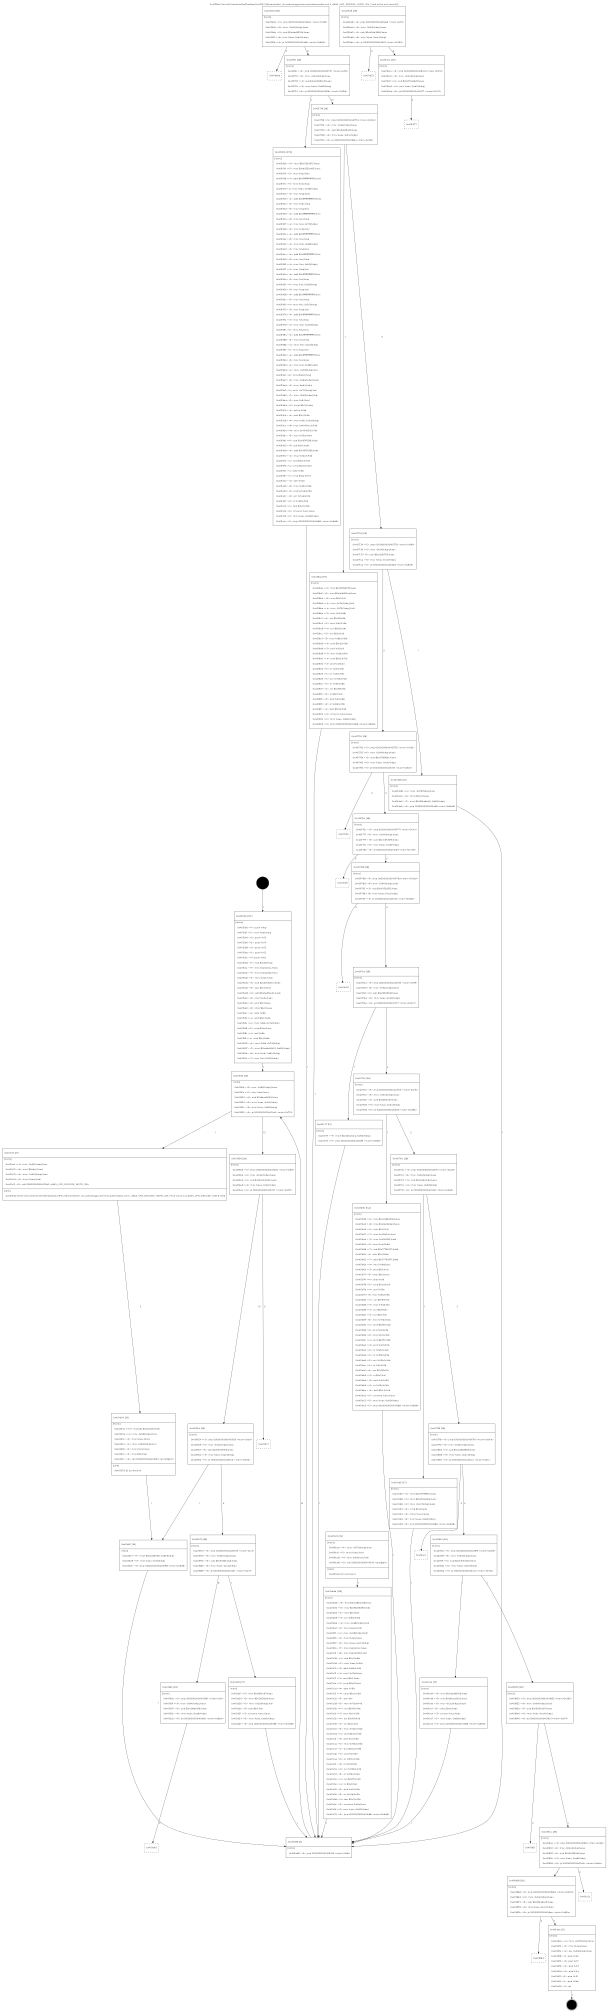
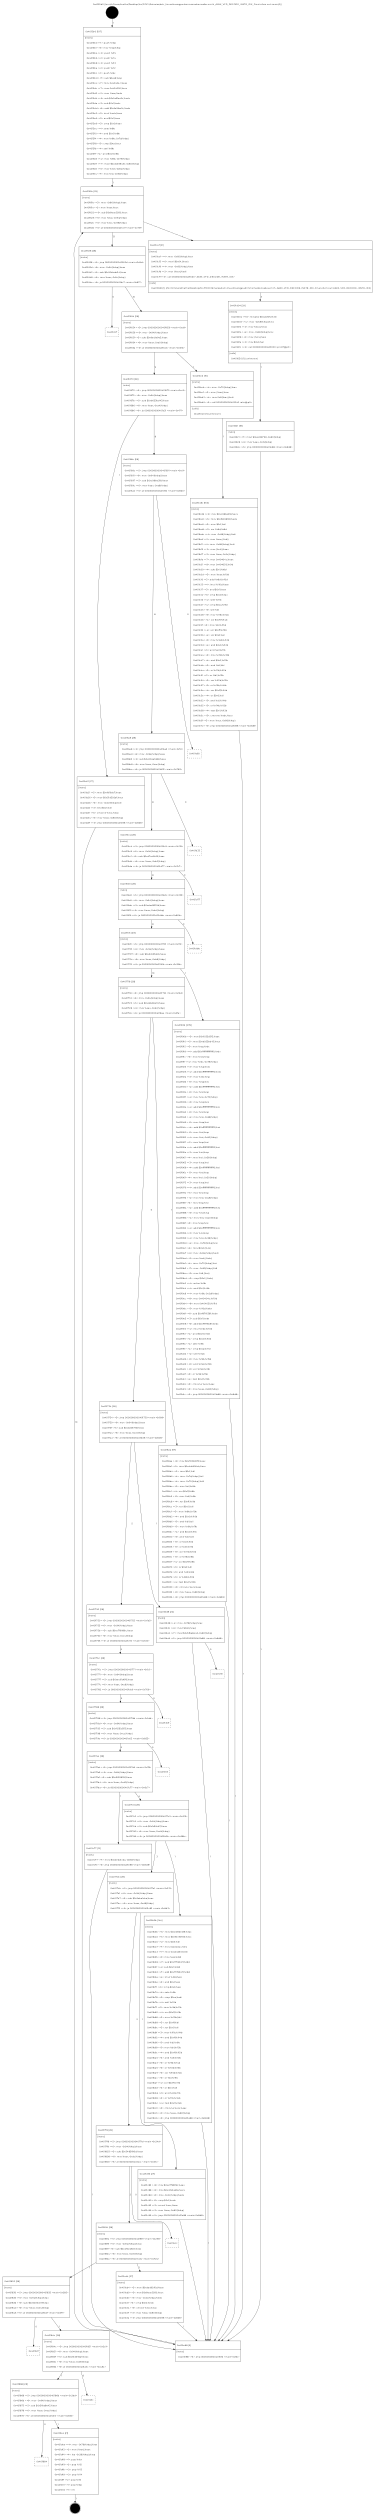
none -> (153, 613)
(358, 800) -> (211, 1655)
none -> (152, 874)
(186, 1502) -> (186, 361)
